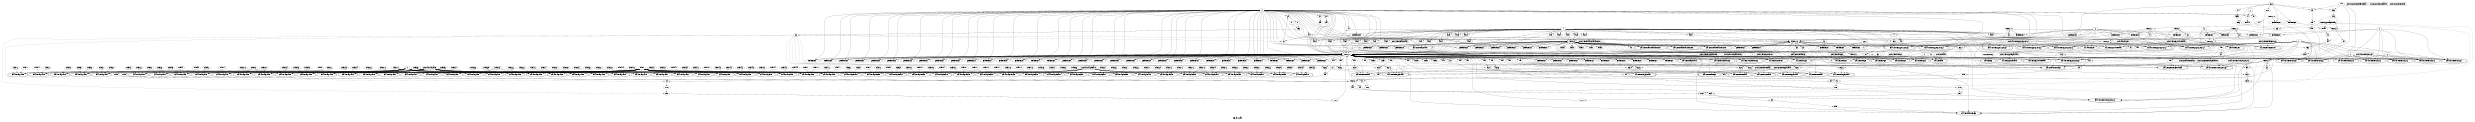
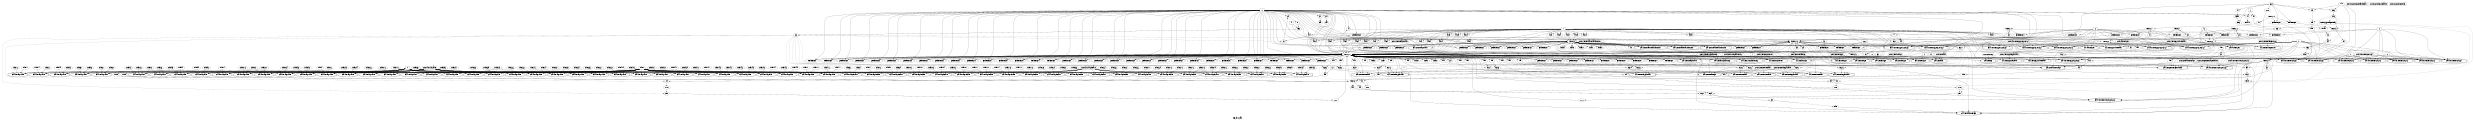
none -> (58, 68)
